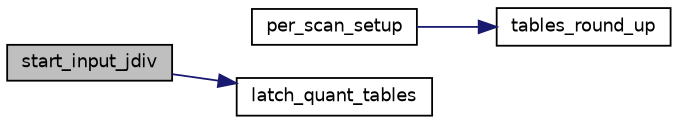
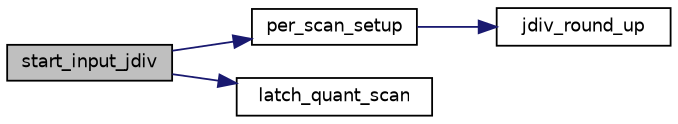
(584, 27) -> (584, 27)
none -> (203, 46)
(334, 97) -> (334, 97)
